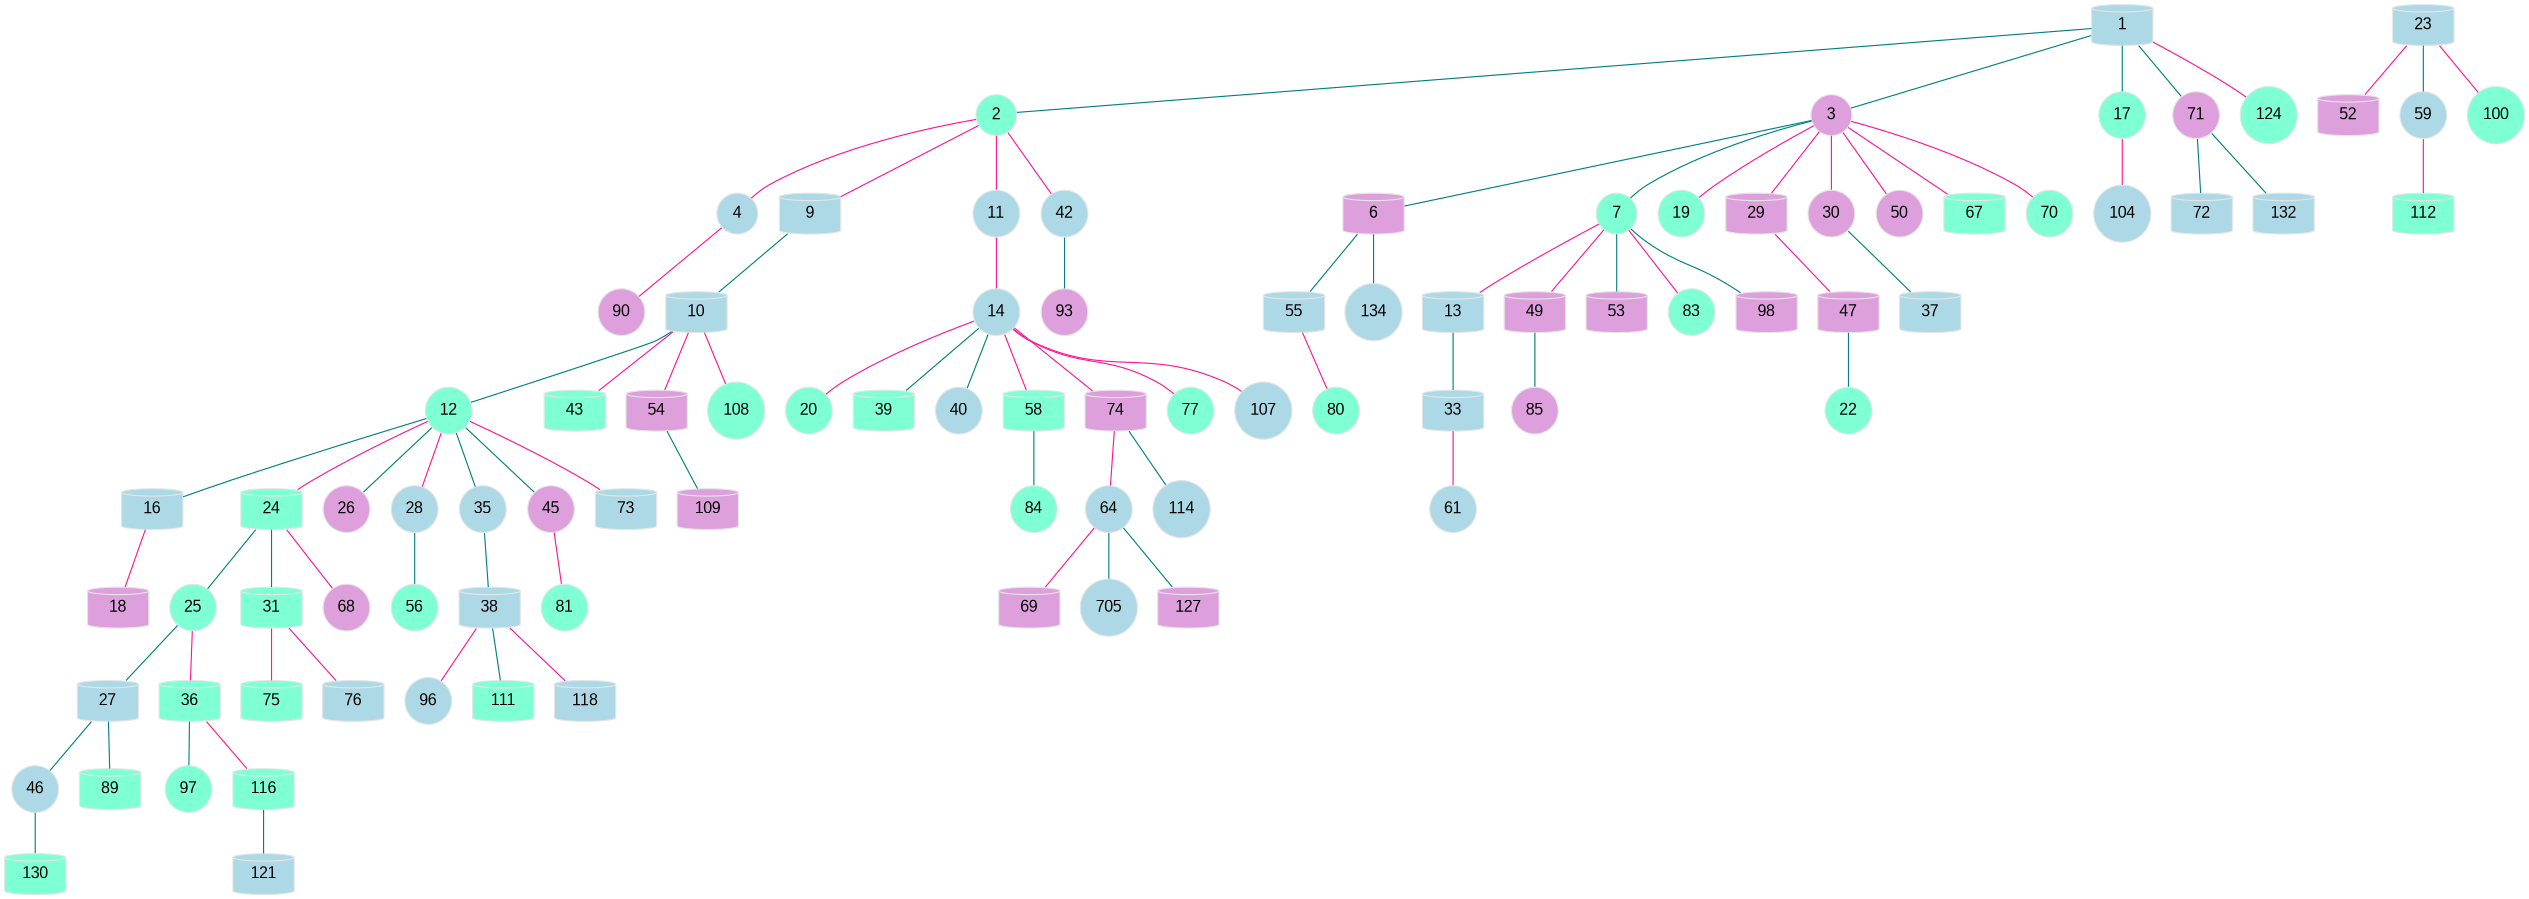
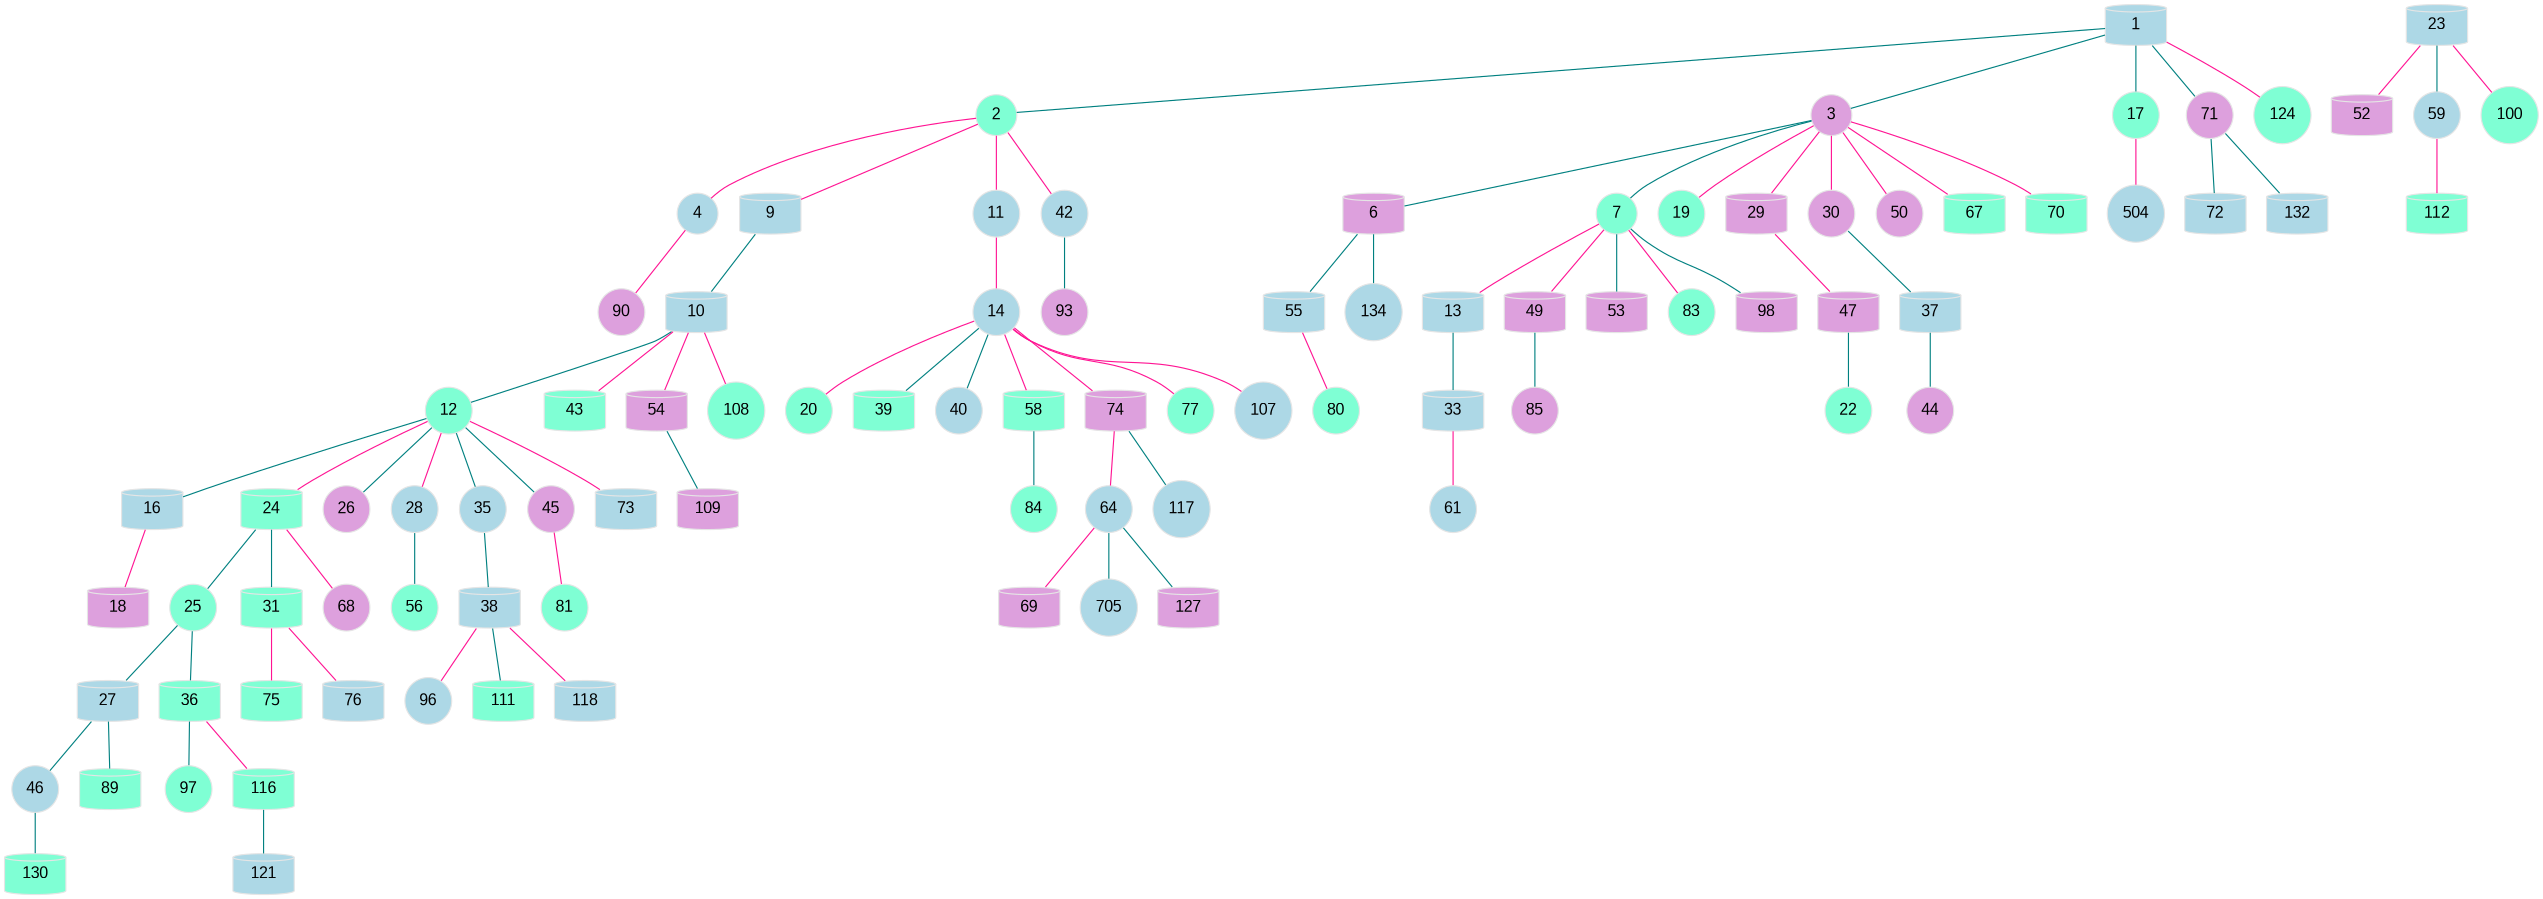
(2050, 214) -> (2056, 214)
(2122, 214) -> (2136, 214)
none -> (1930, 411)
(1182, 509) -> (1182, 509)
(191, 656) -> (191, 656)
